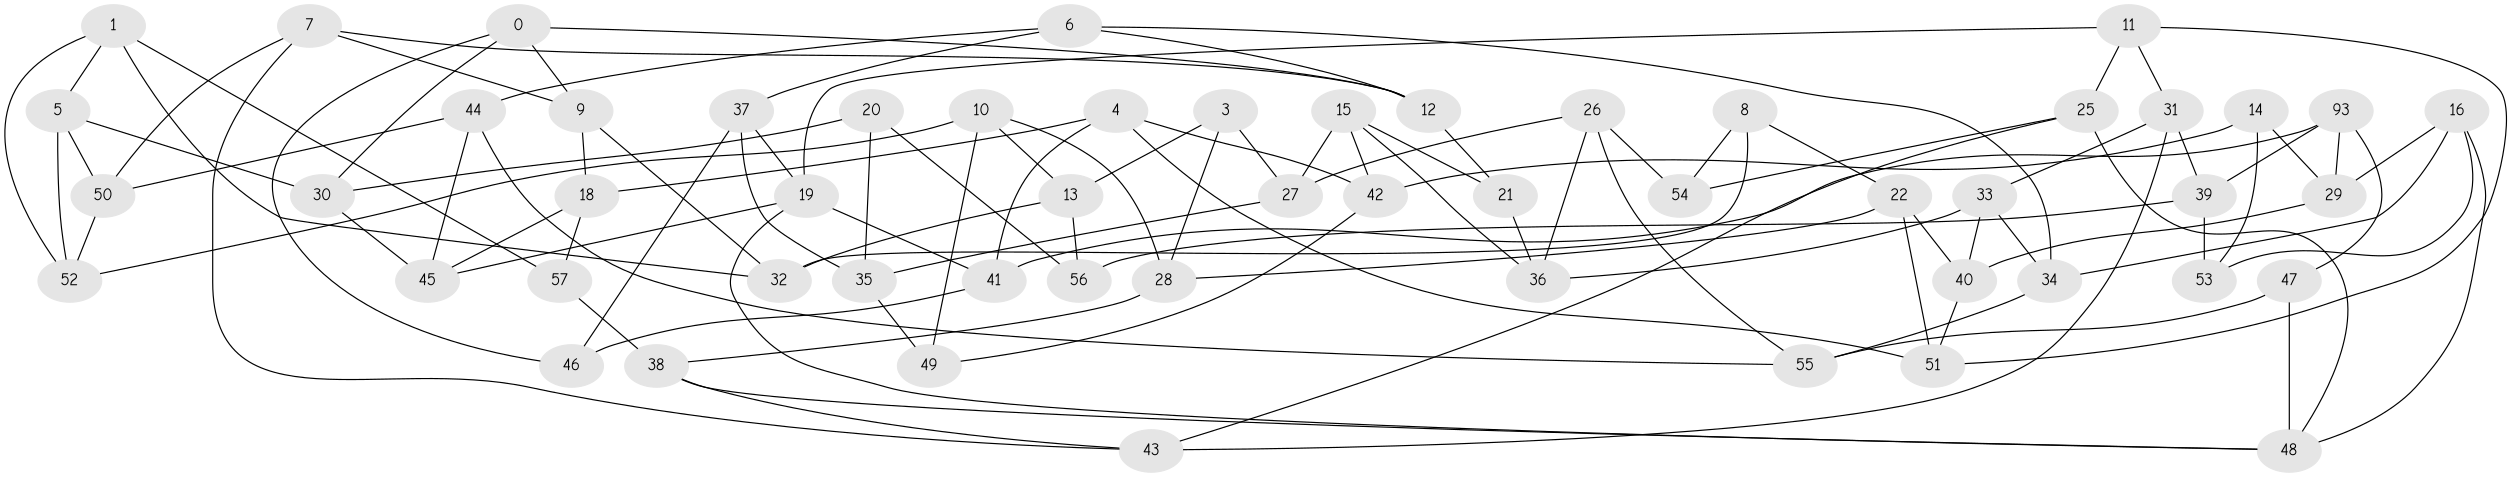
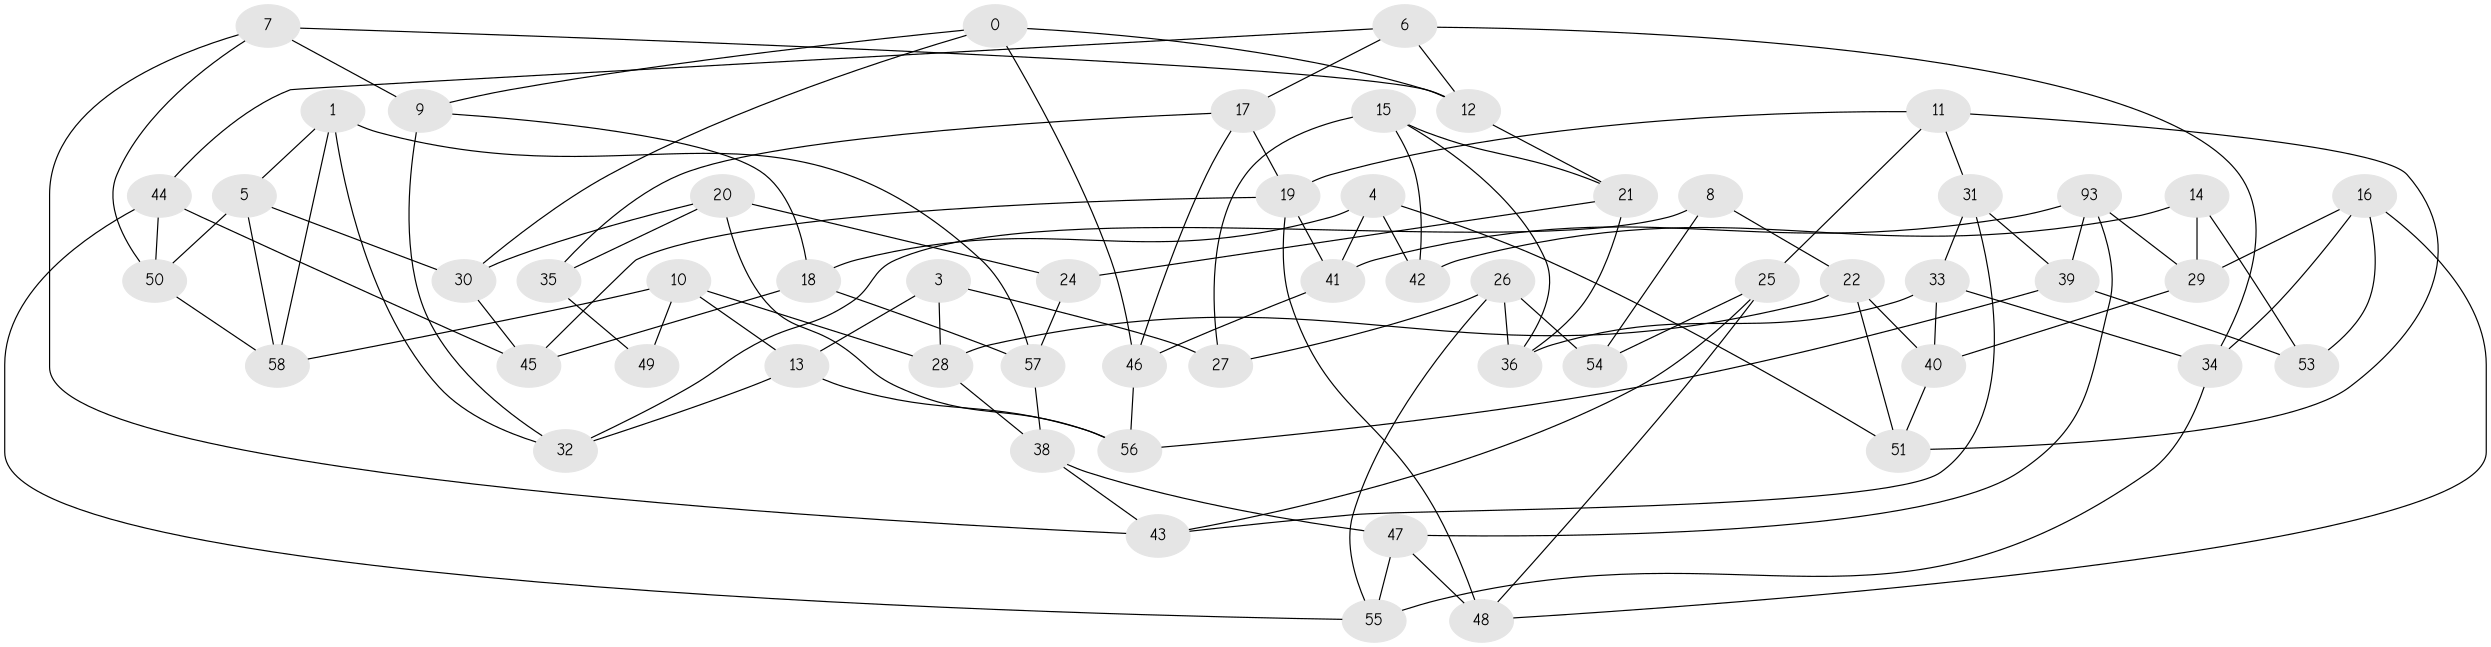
(742, 111) -> (1243, 111)
(1086, 234) -> none
(70, 281) -> (277, 366)
none -> (1068, 281)
(1169, 316) -> none
none -> (1132, 409)
(1468, 430) -> (1214, 505)
